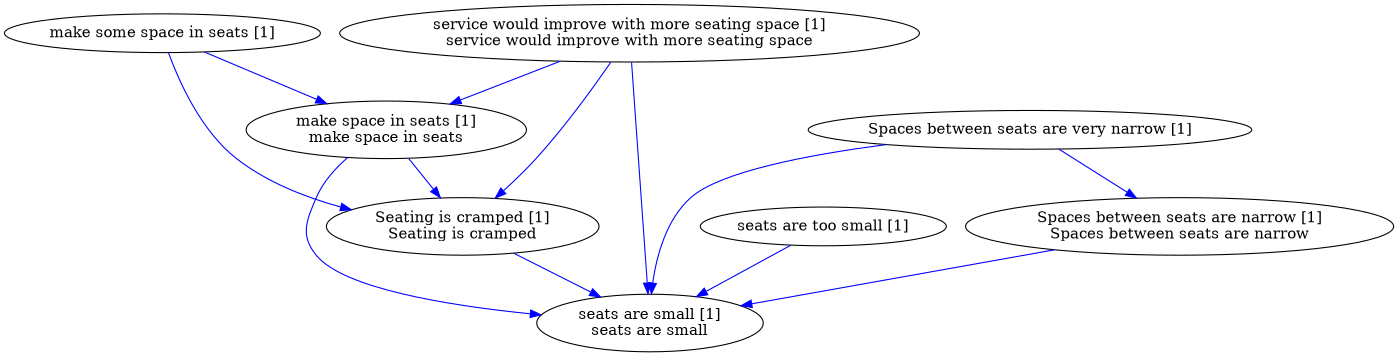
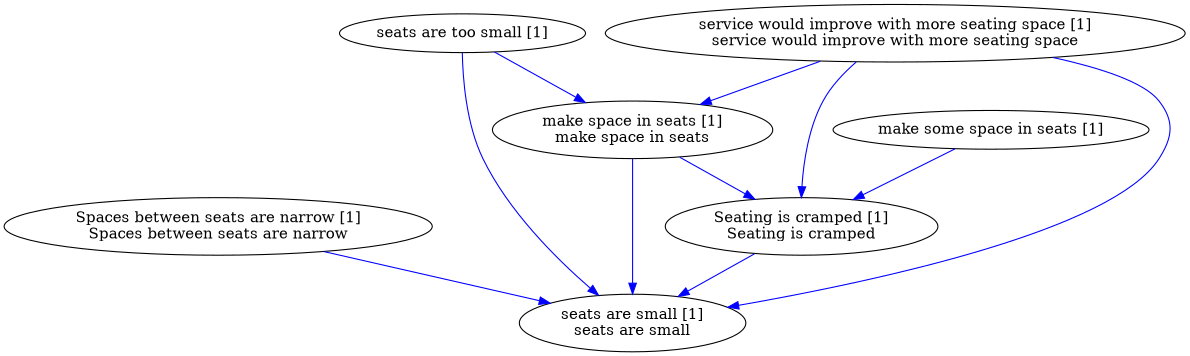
(261, 76) -> (535, 75)
(1030, 130) -> none
